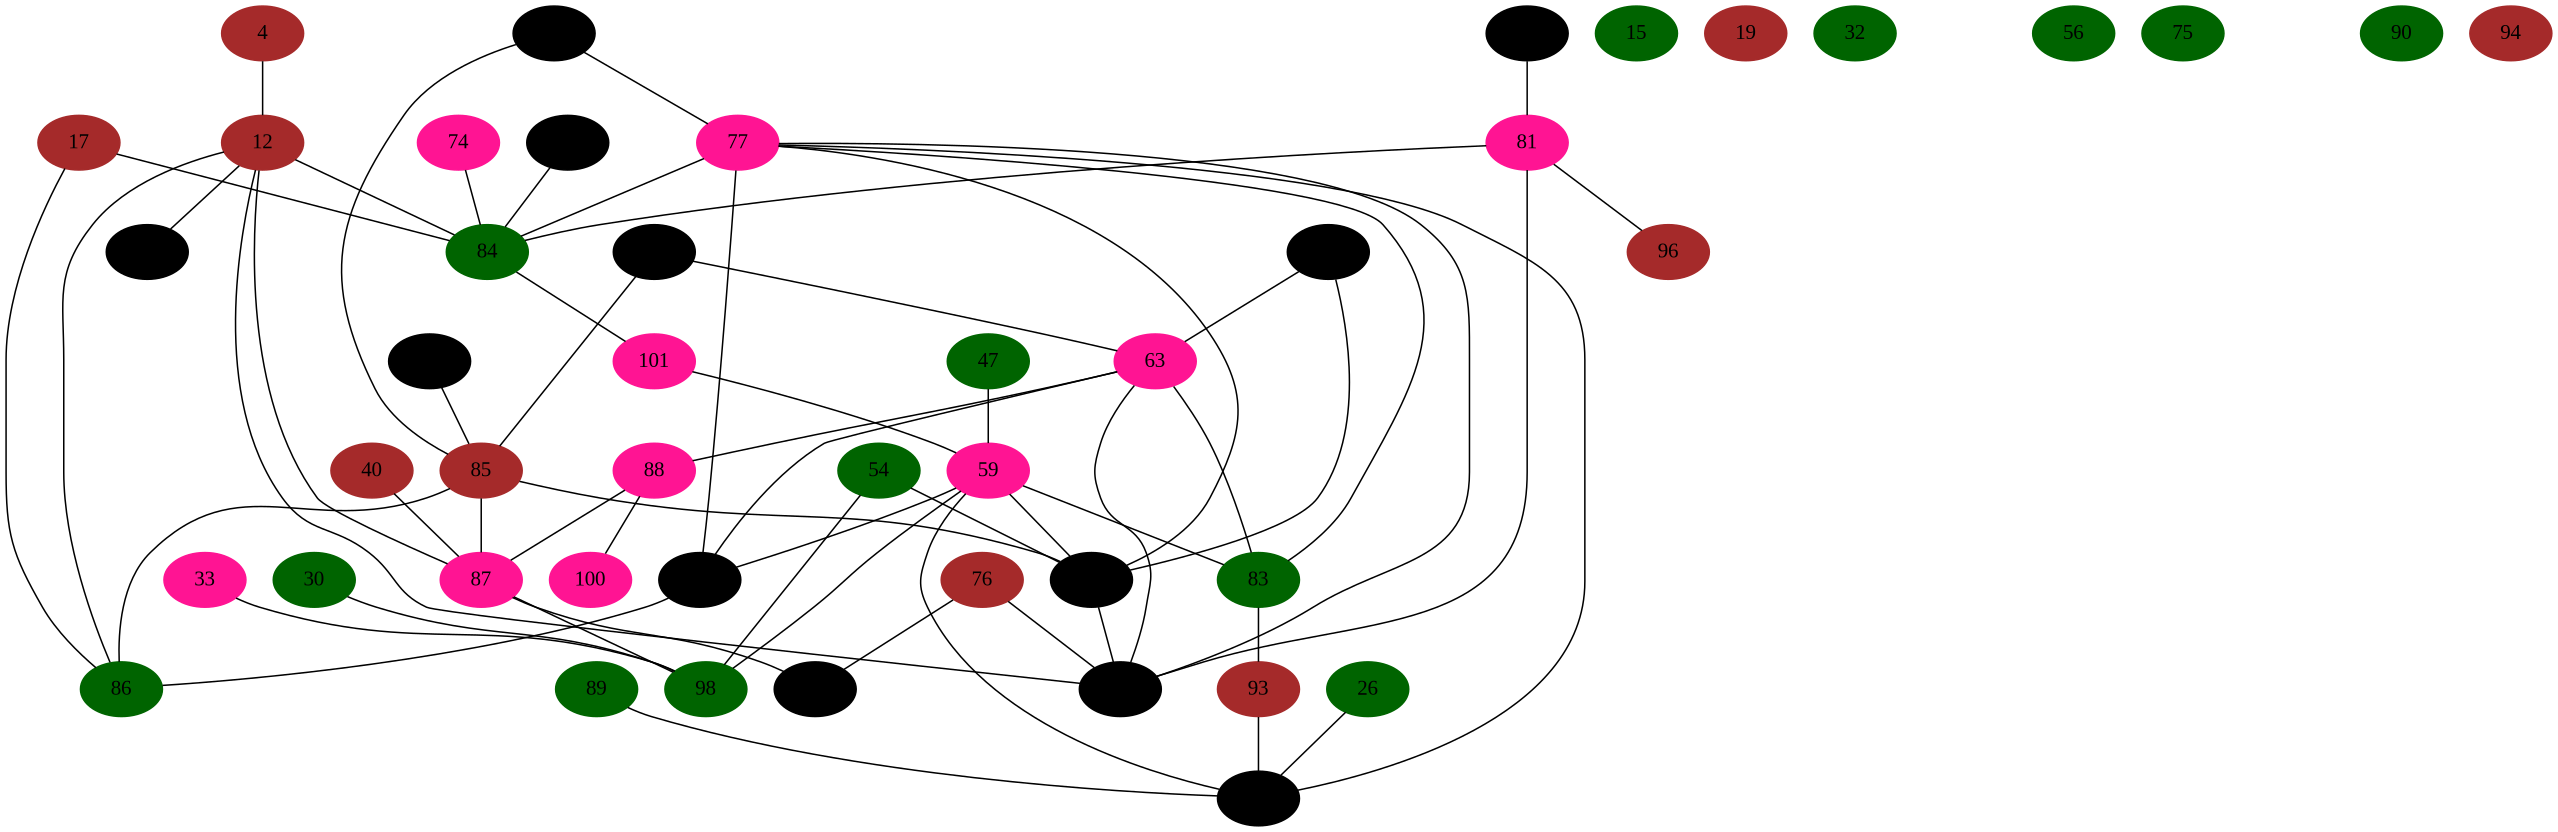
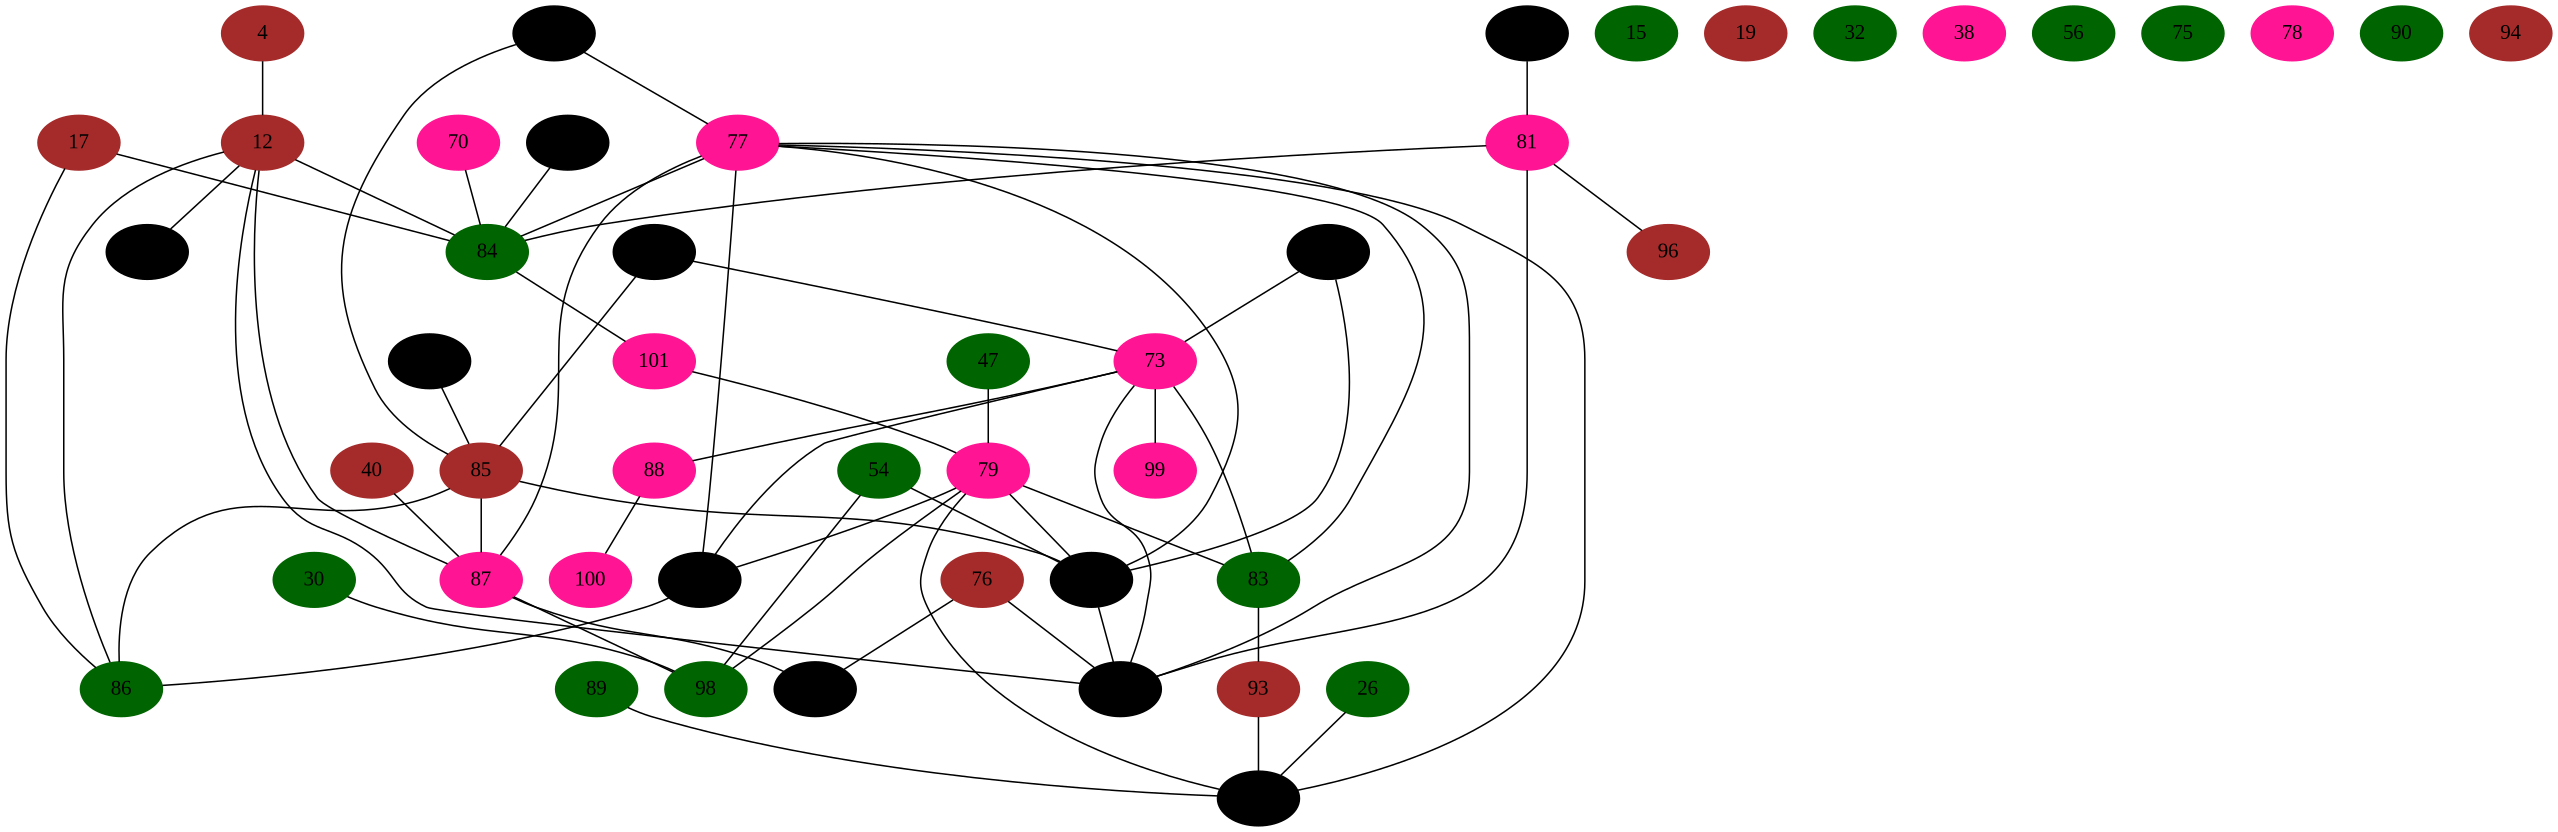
none -> (1964, 33)
none -> (2292, 33)
(458, 143) -> (458, 143)
(1155, 361) -> (1155, 361)
(988, 471) -> (988, 471)
none -> (1155, 471)
(568, 525) -> (560, 330)
(205, 580) -> none
